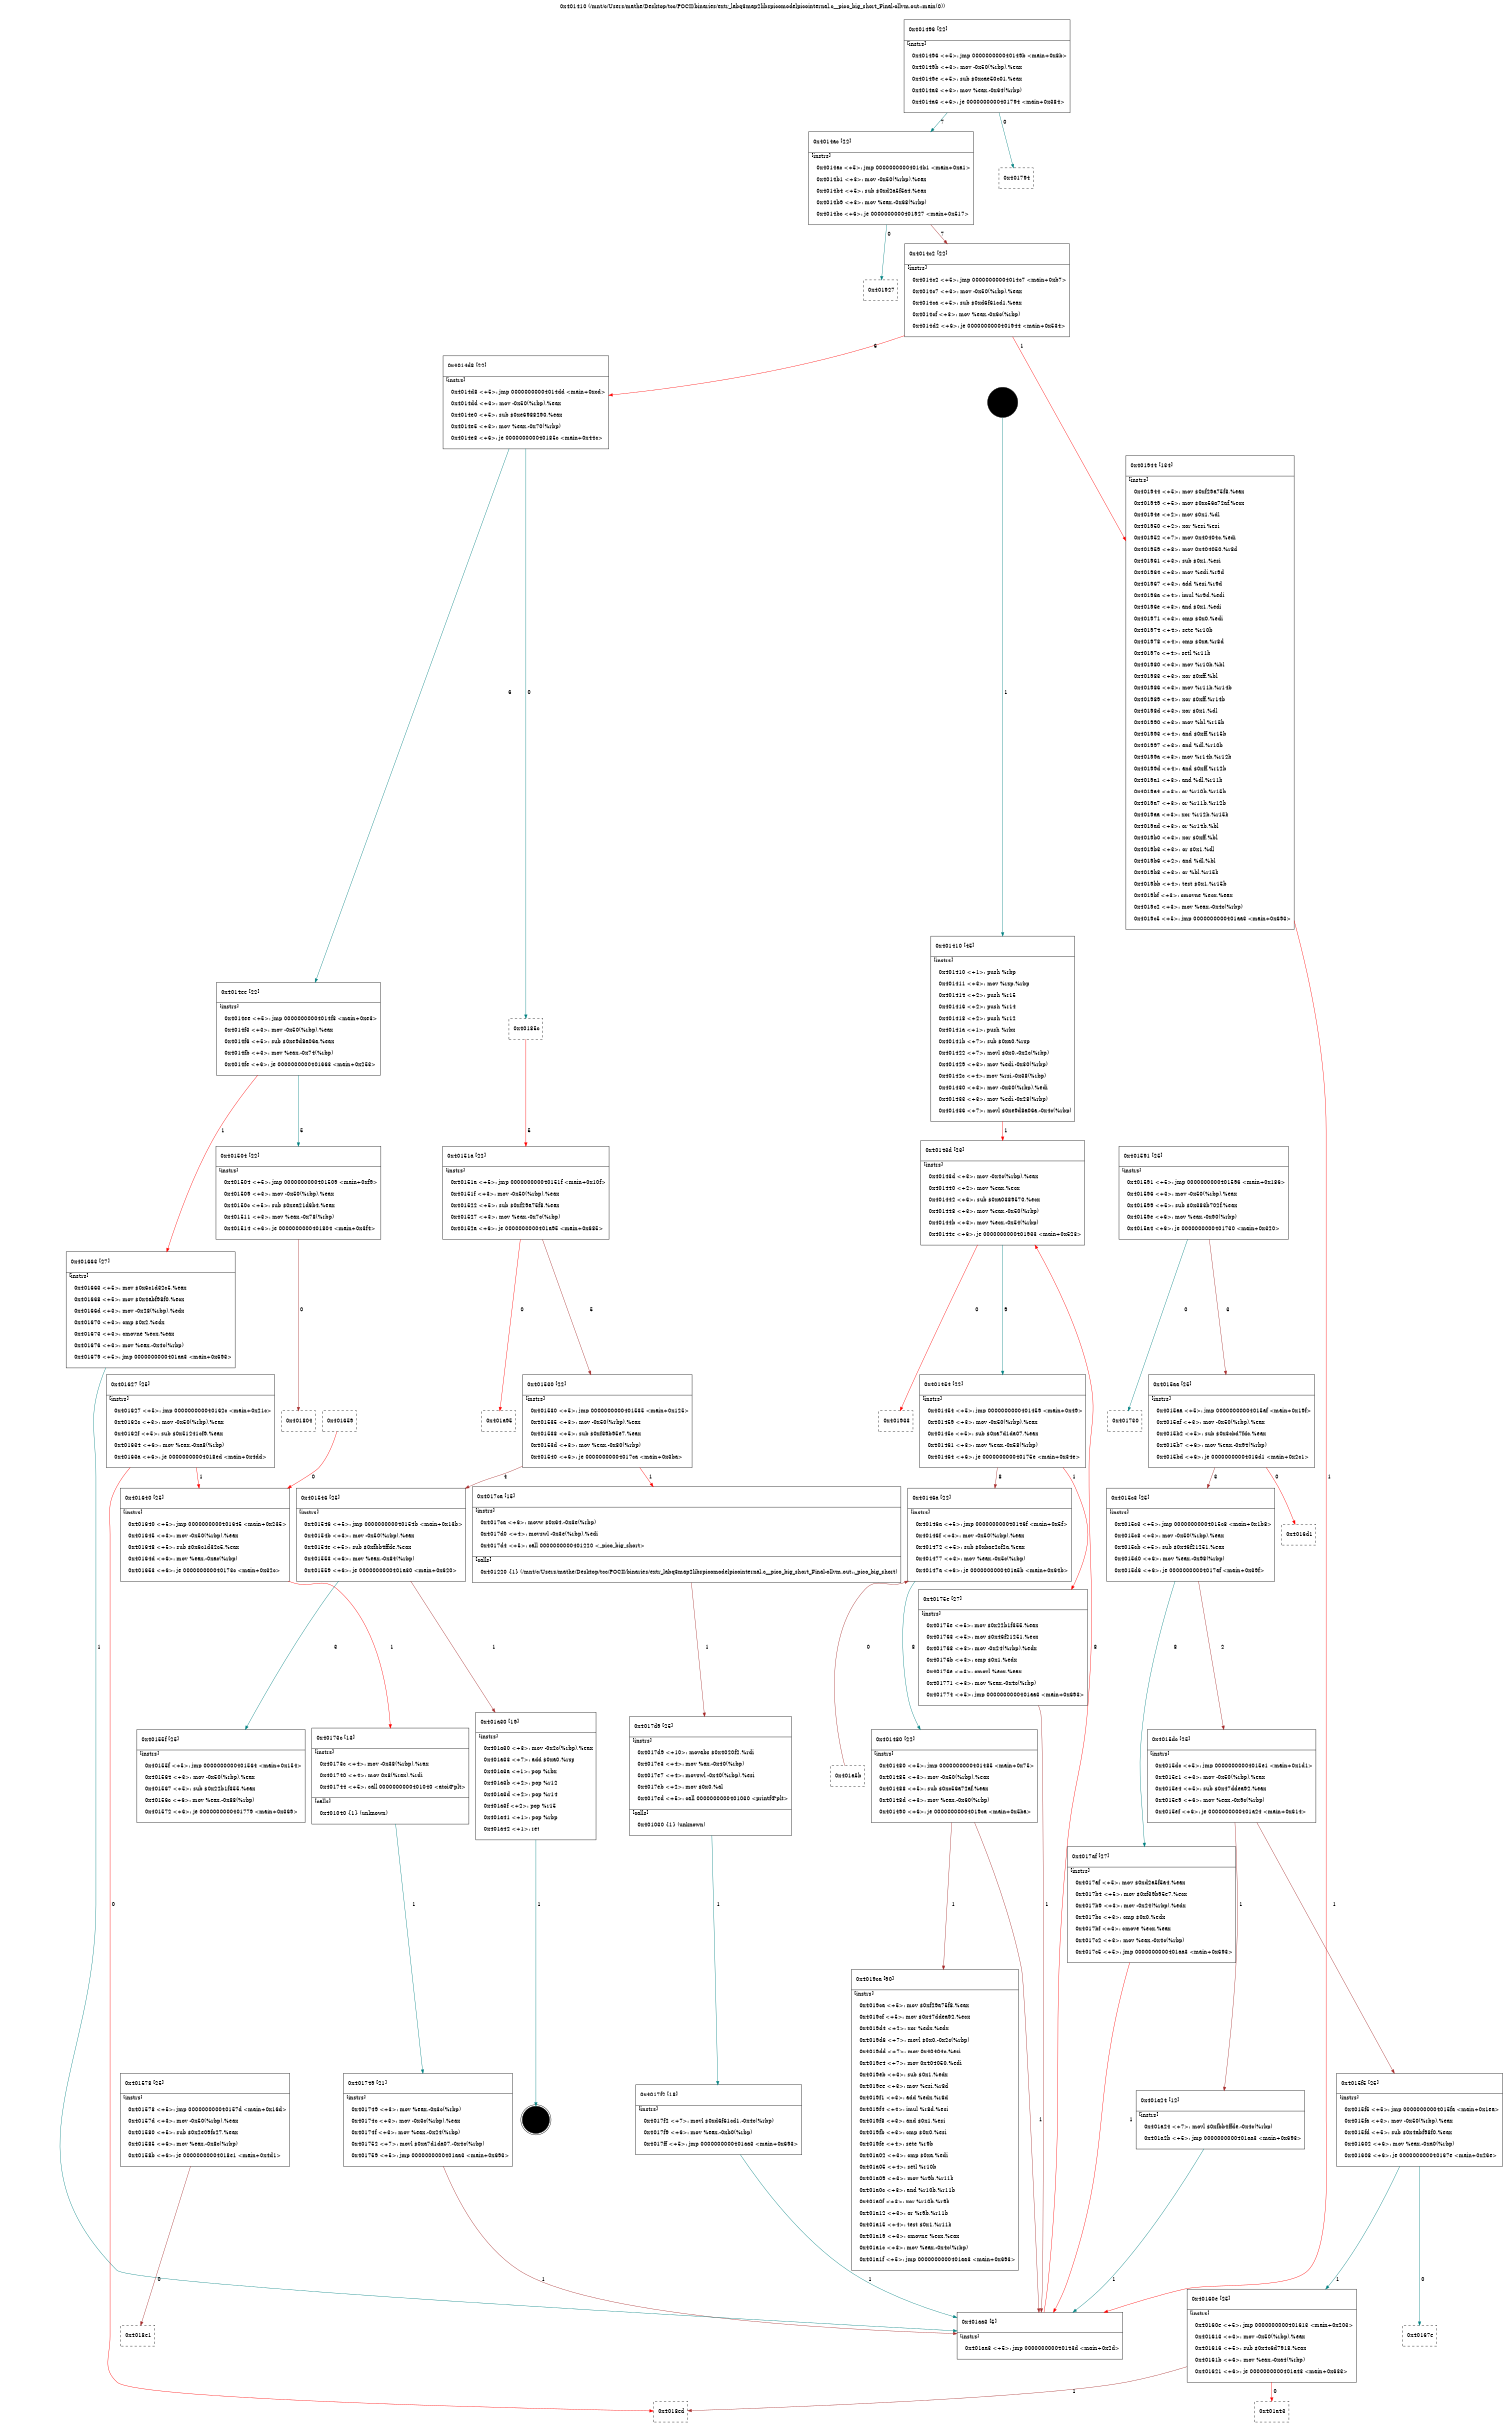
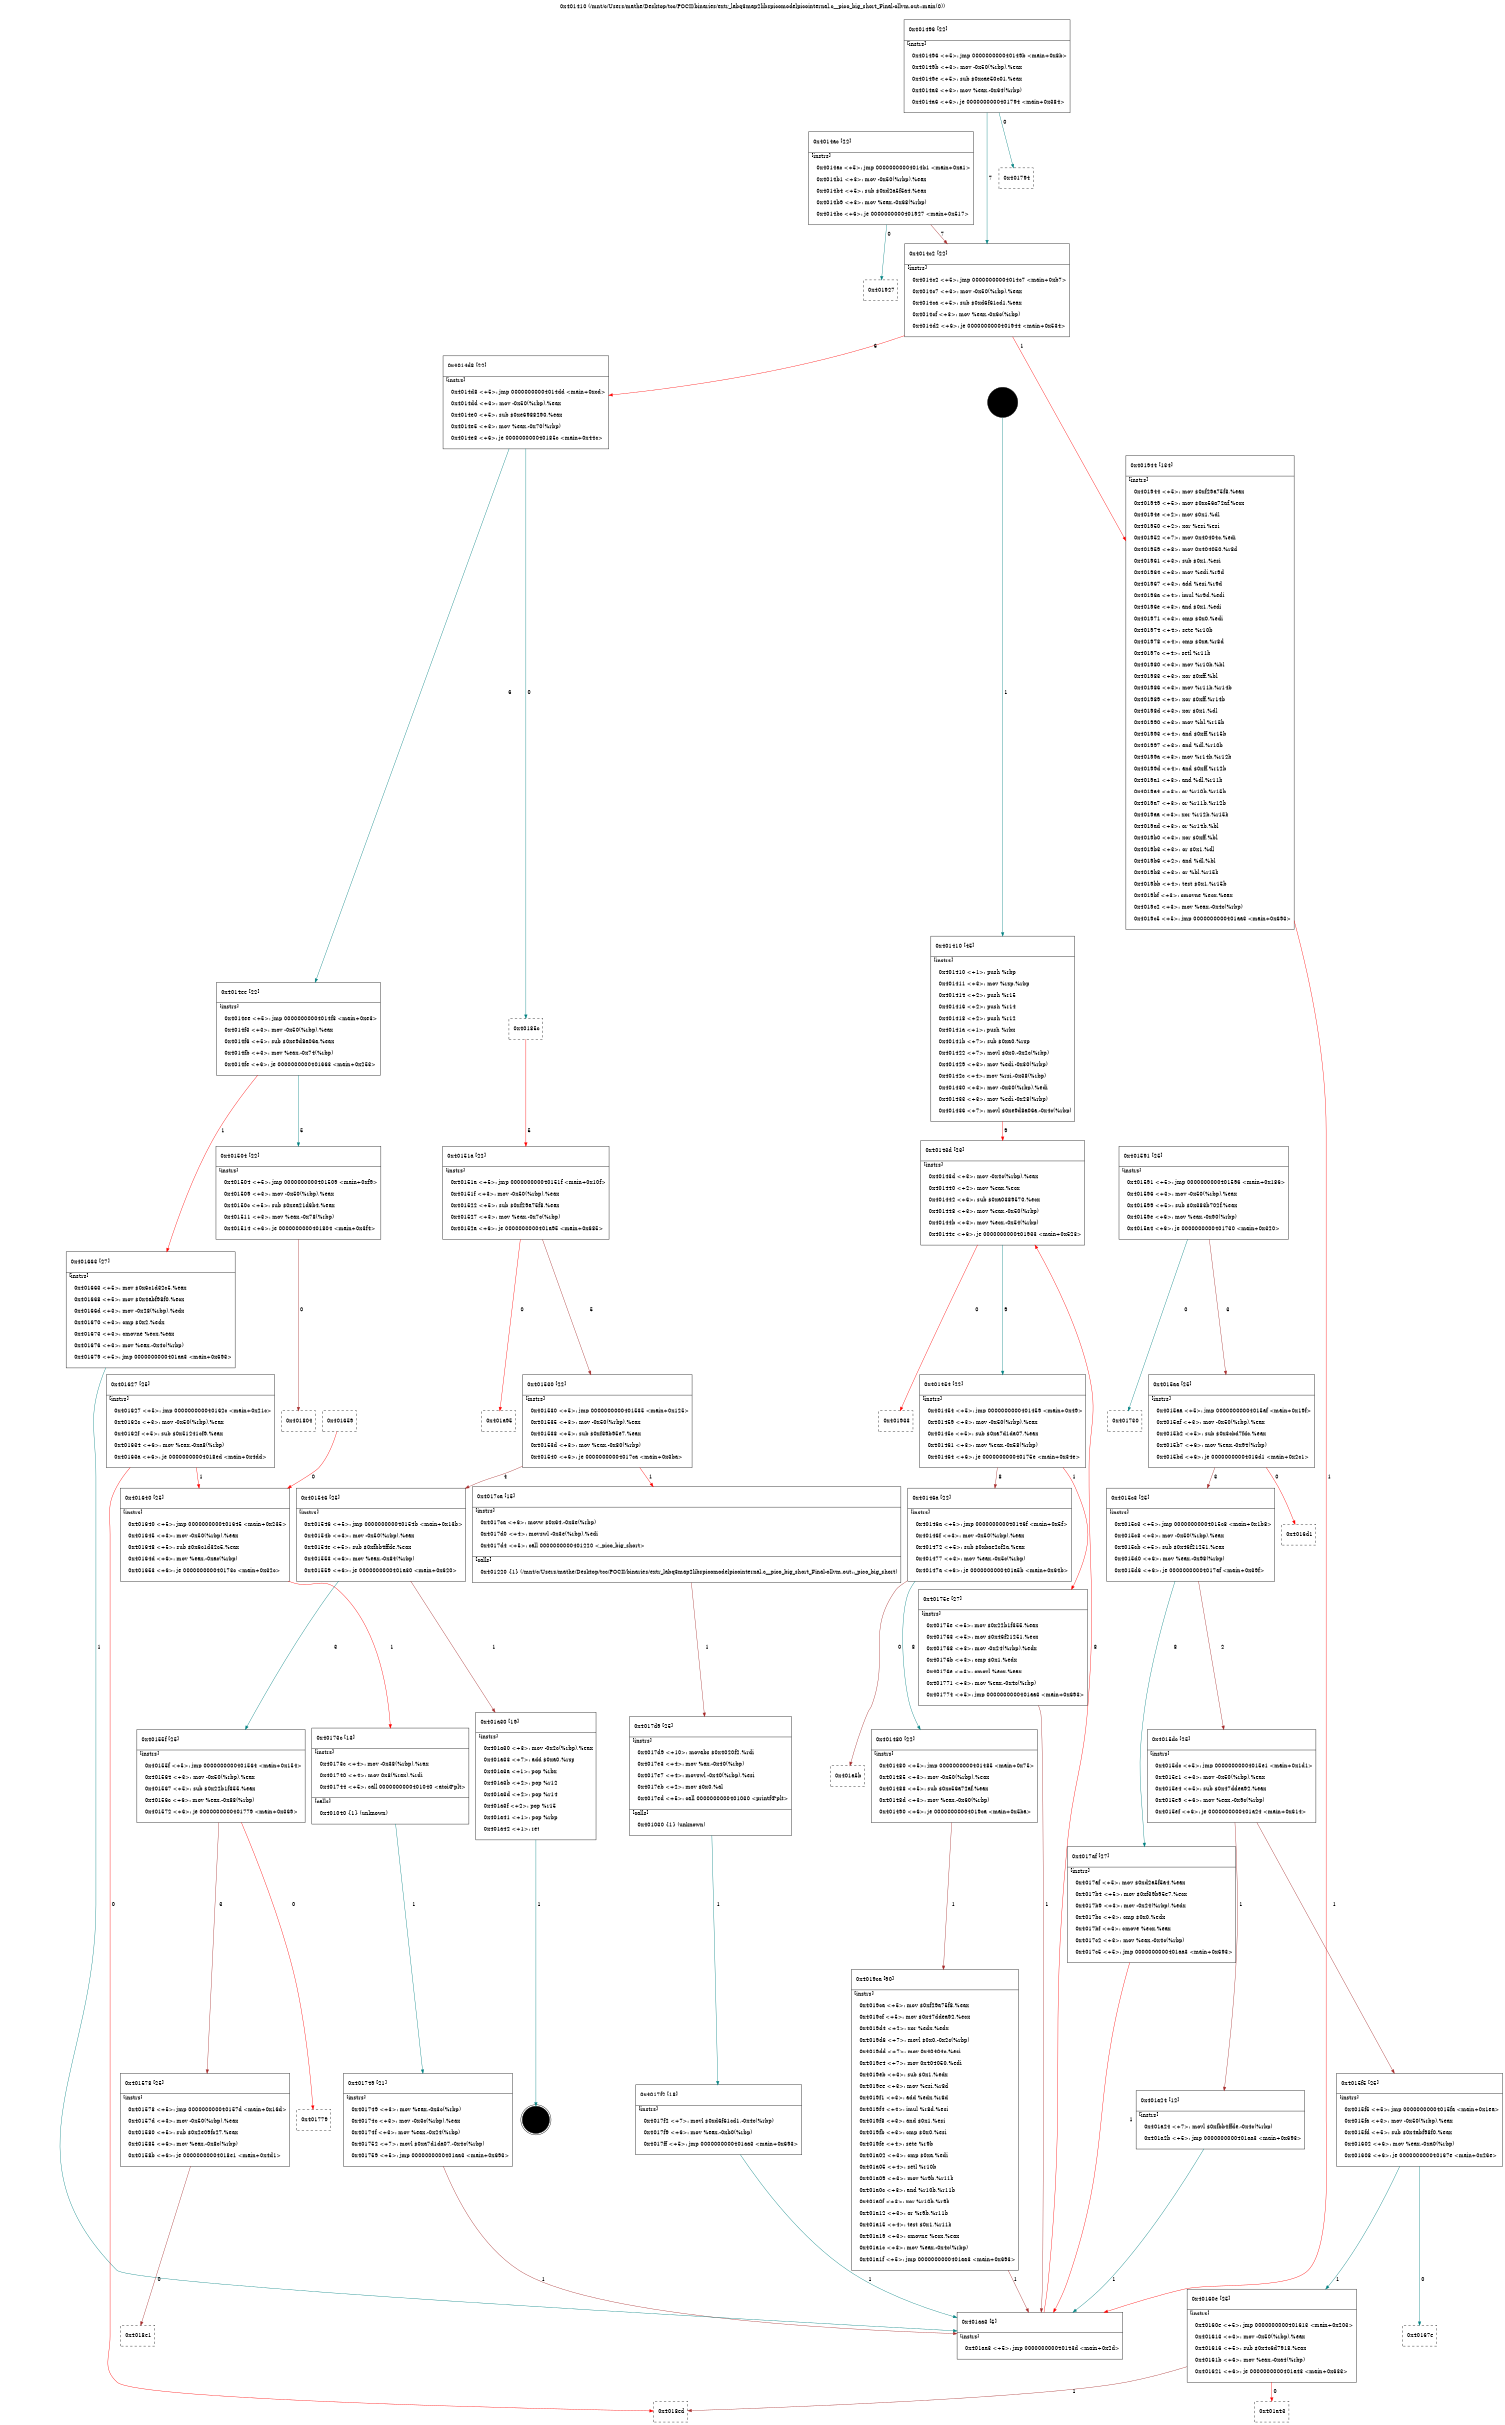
(940, 121) -> (987, 176)
(1005, 1131) -> (1005, 1131)
(837, 1654) -> (879, 1669)
none -> (213, 1946)
(1028, 2062) -> (1018, 2289)
none -> (314, 2120)
